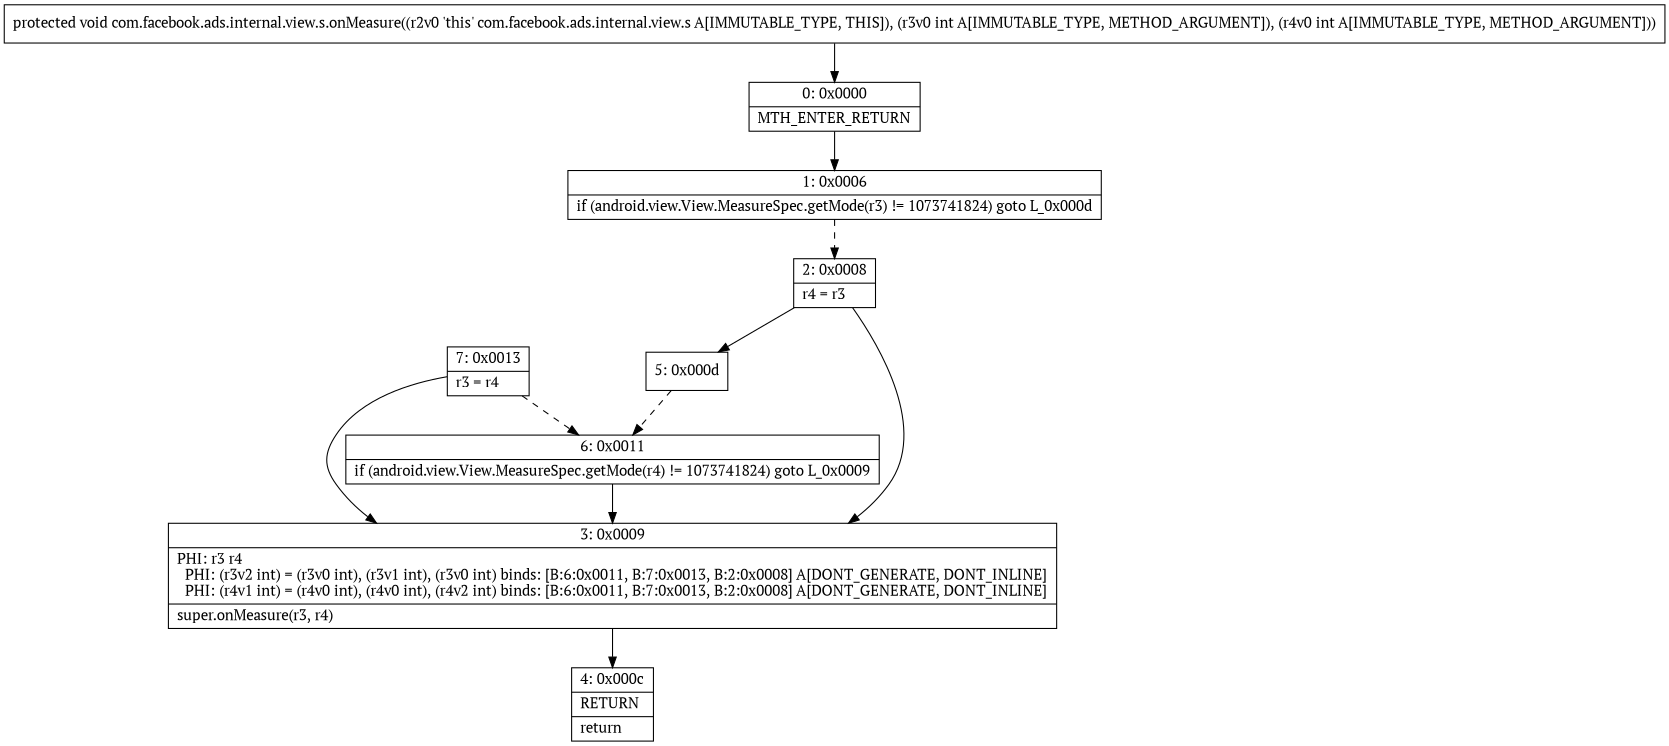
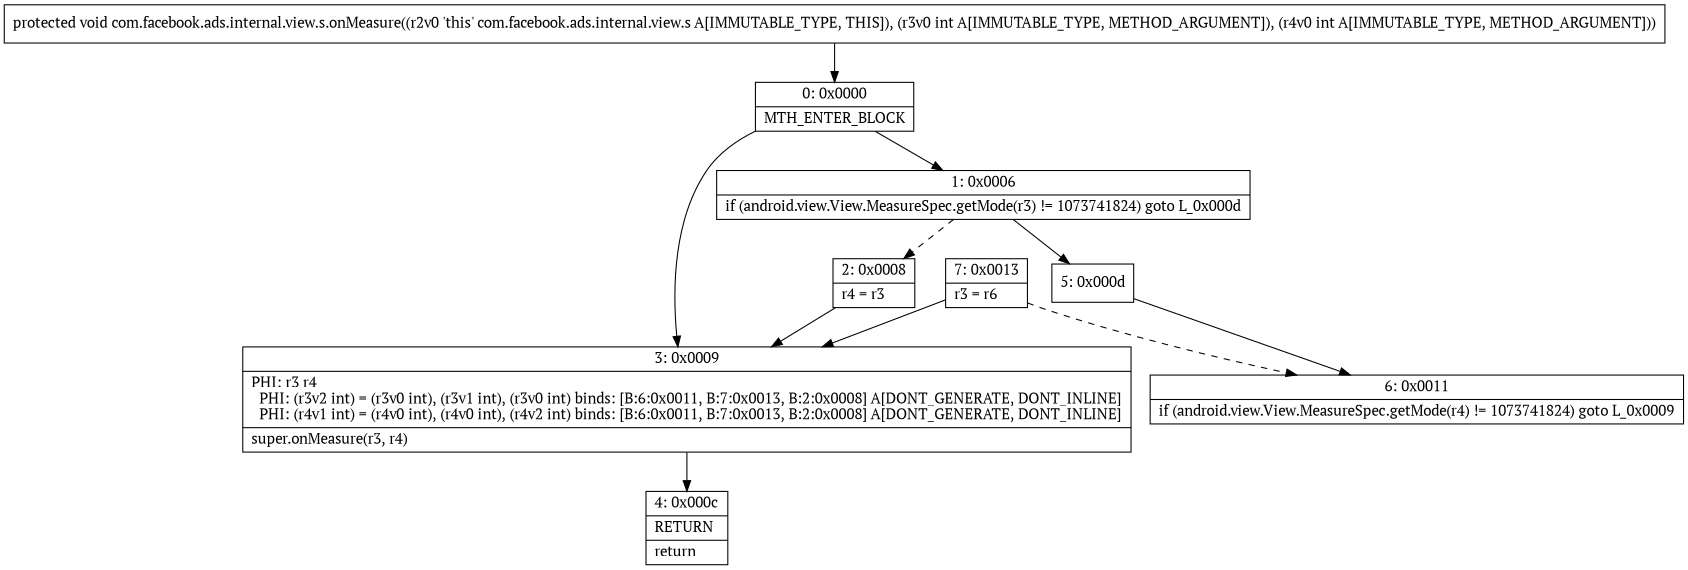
(835, 118) -> (835, 118)
(761, 327) -> (1037, 238)
(478, 383) -> (976, 295)
(655, 409) -> (1237, 335)
(613, 498) -> (685, 220)
